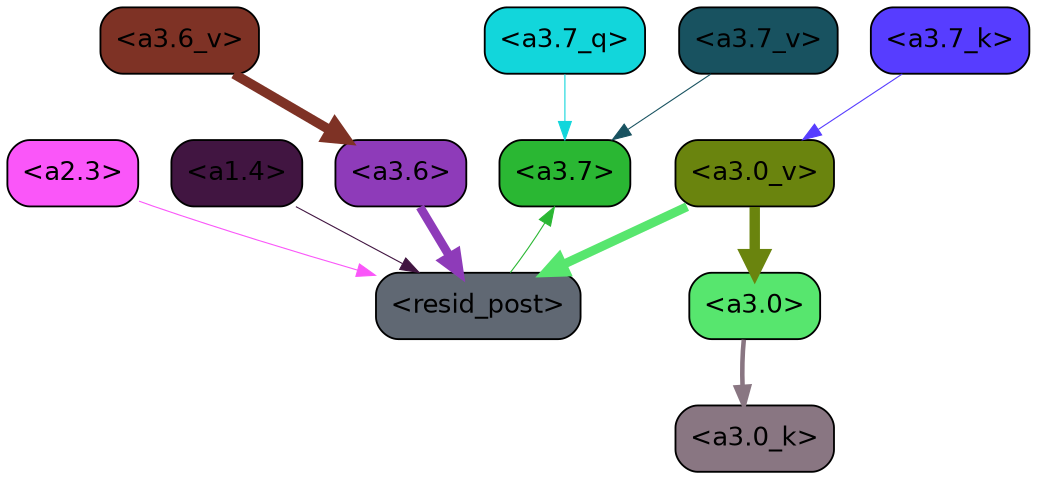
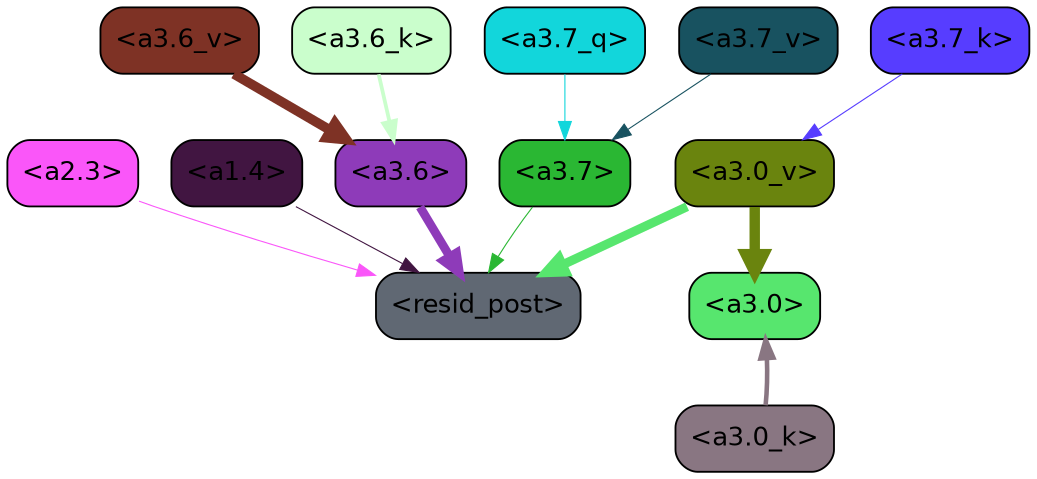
none -> (371, 41)
(528, 248) -> (515, 231)
(742, 363) -> (767, 382)
